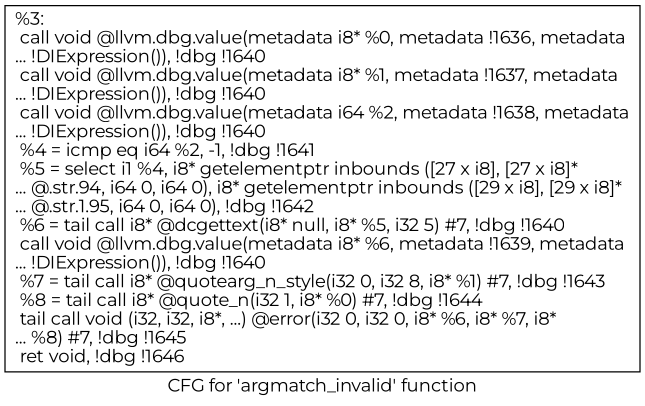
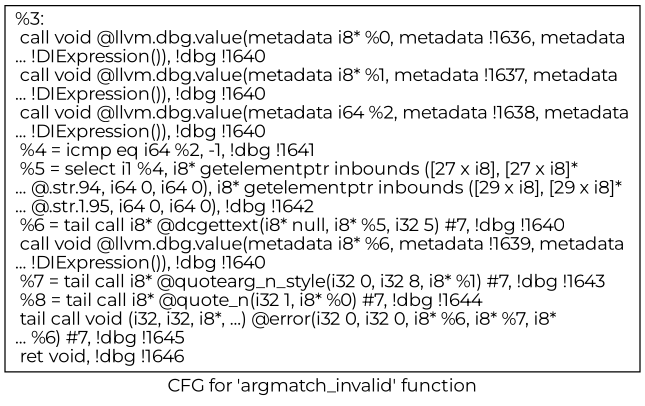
(101, 338) -> (100, 338)
